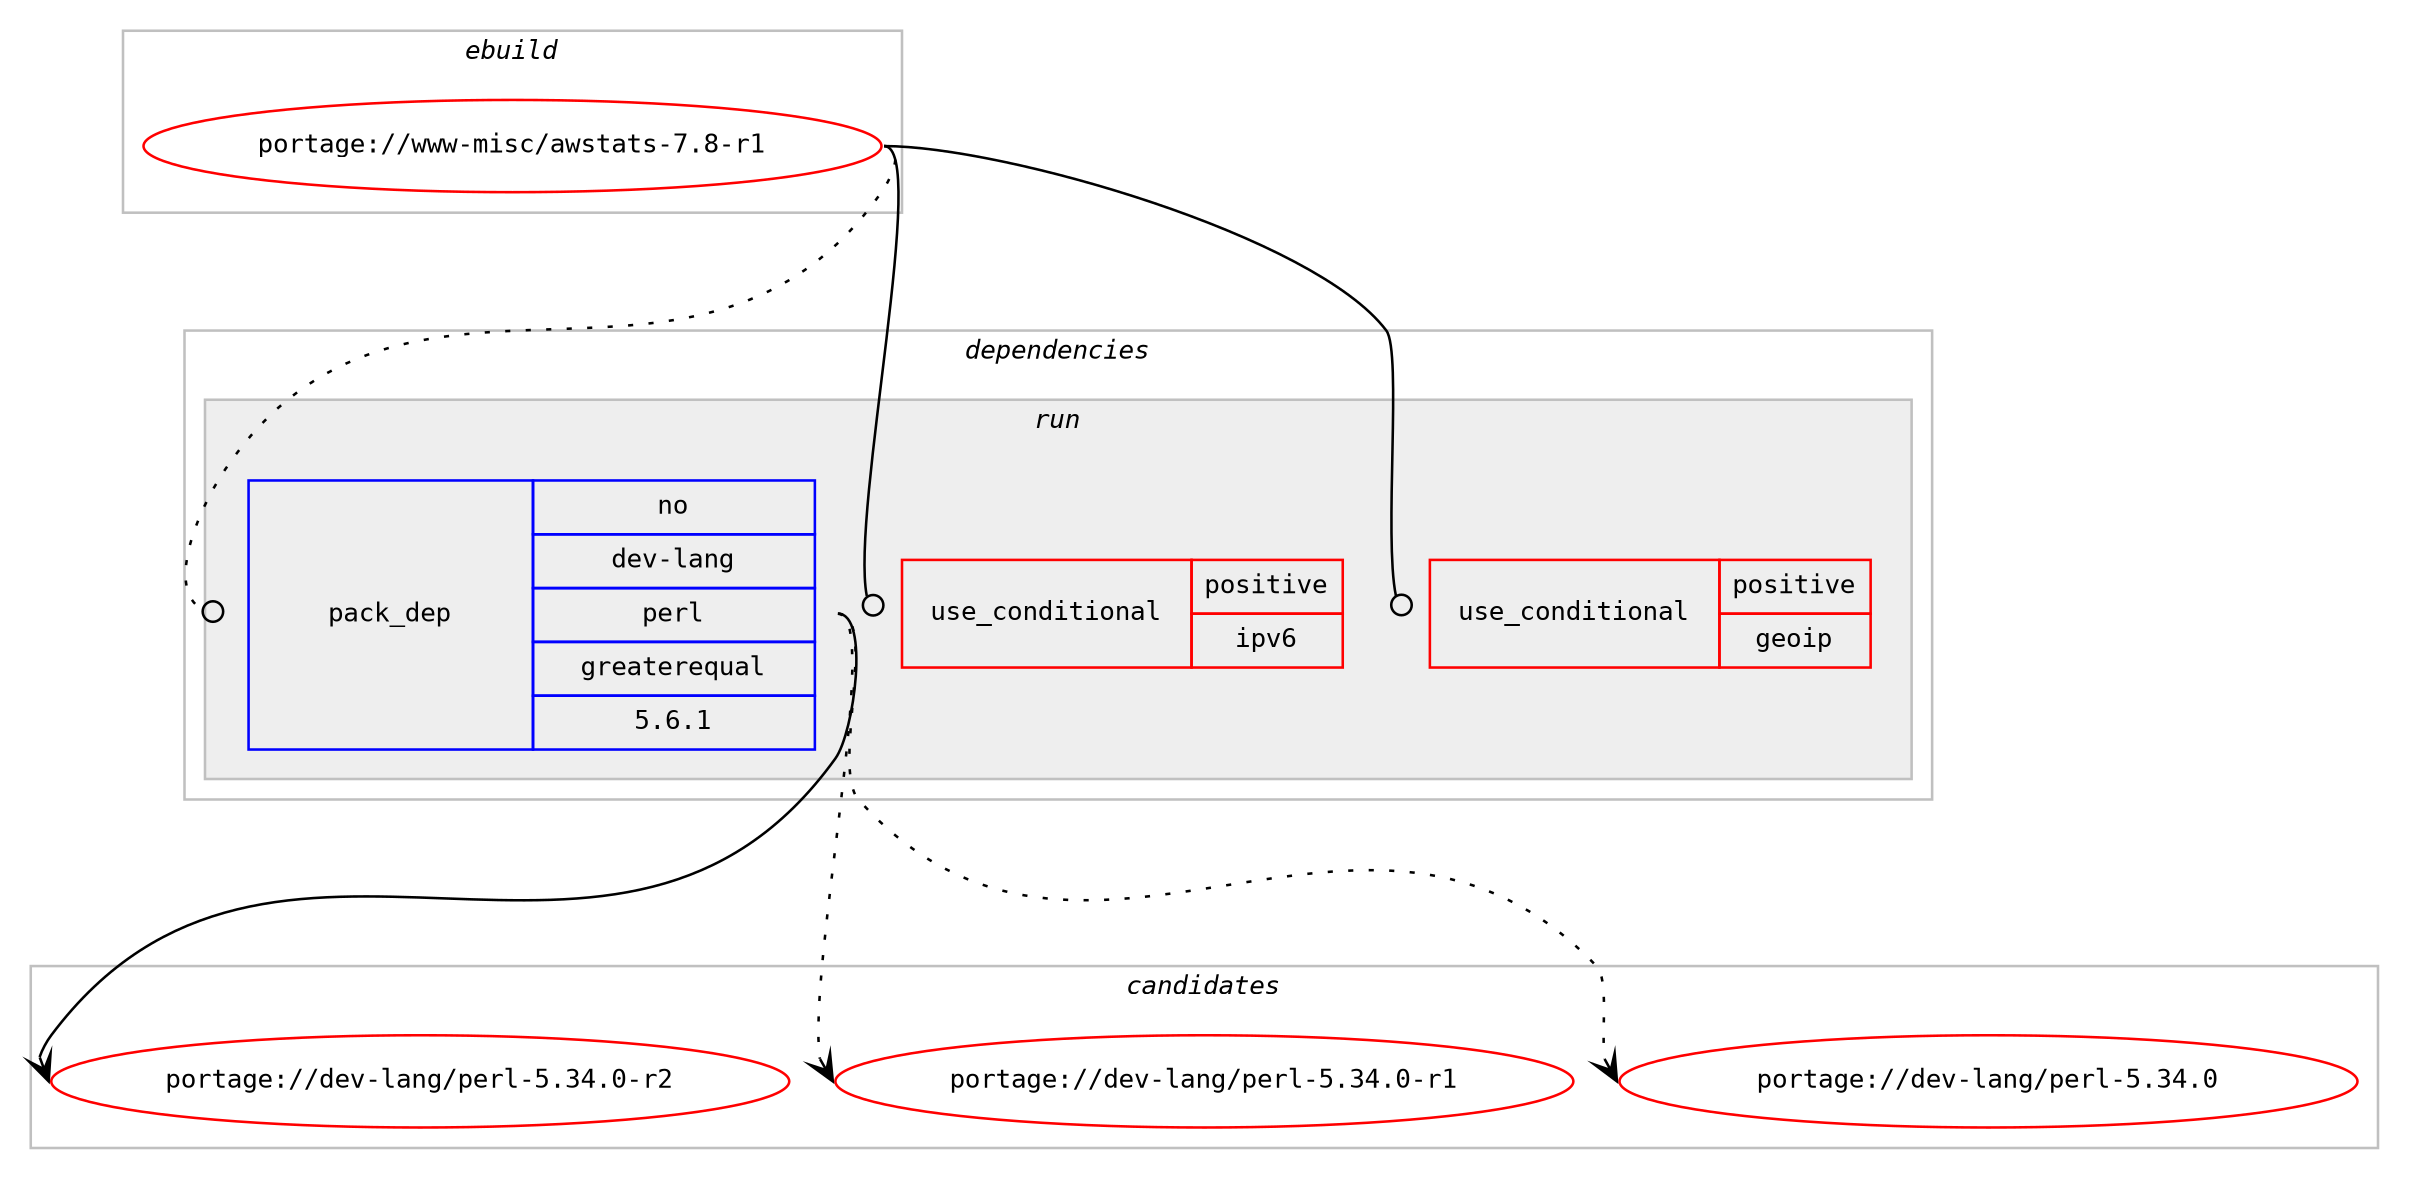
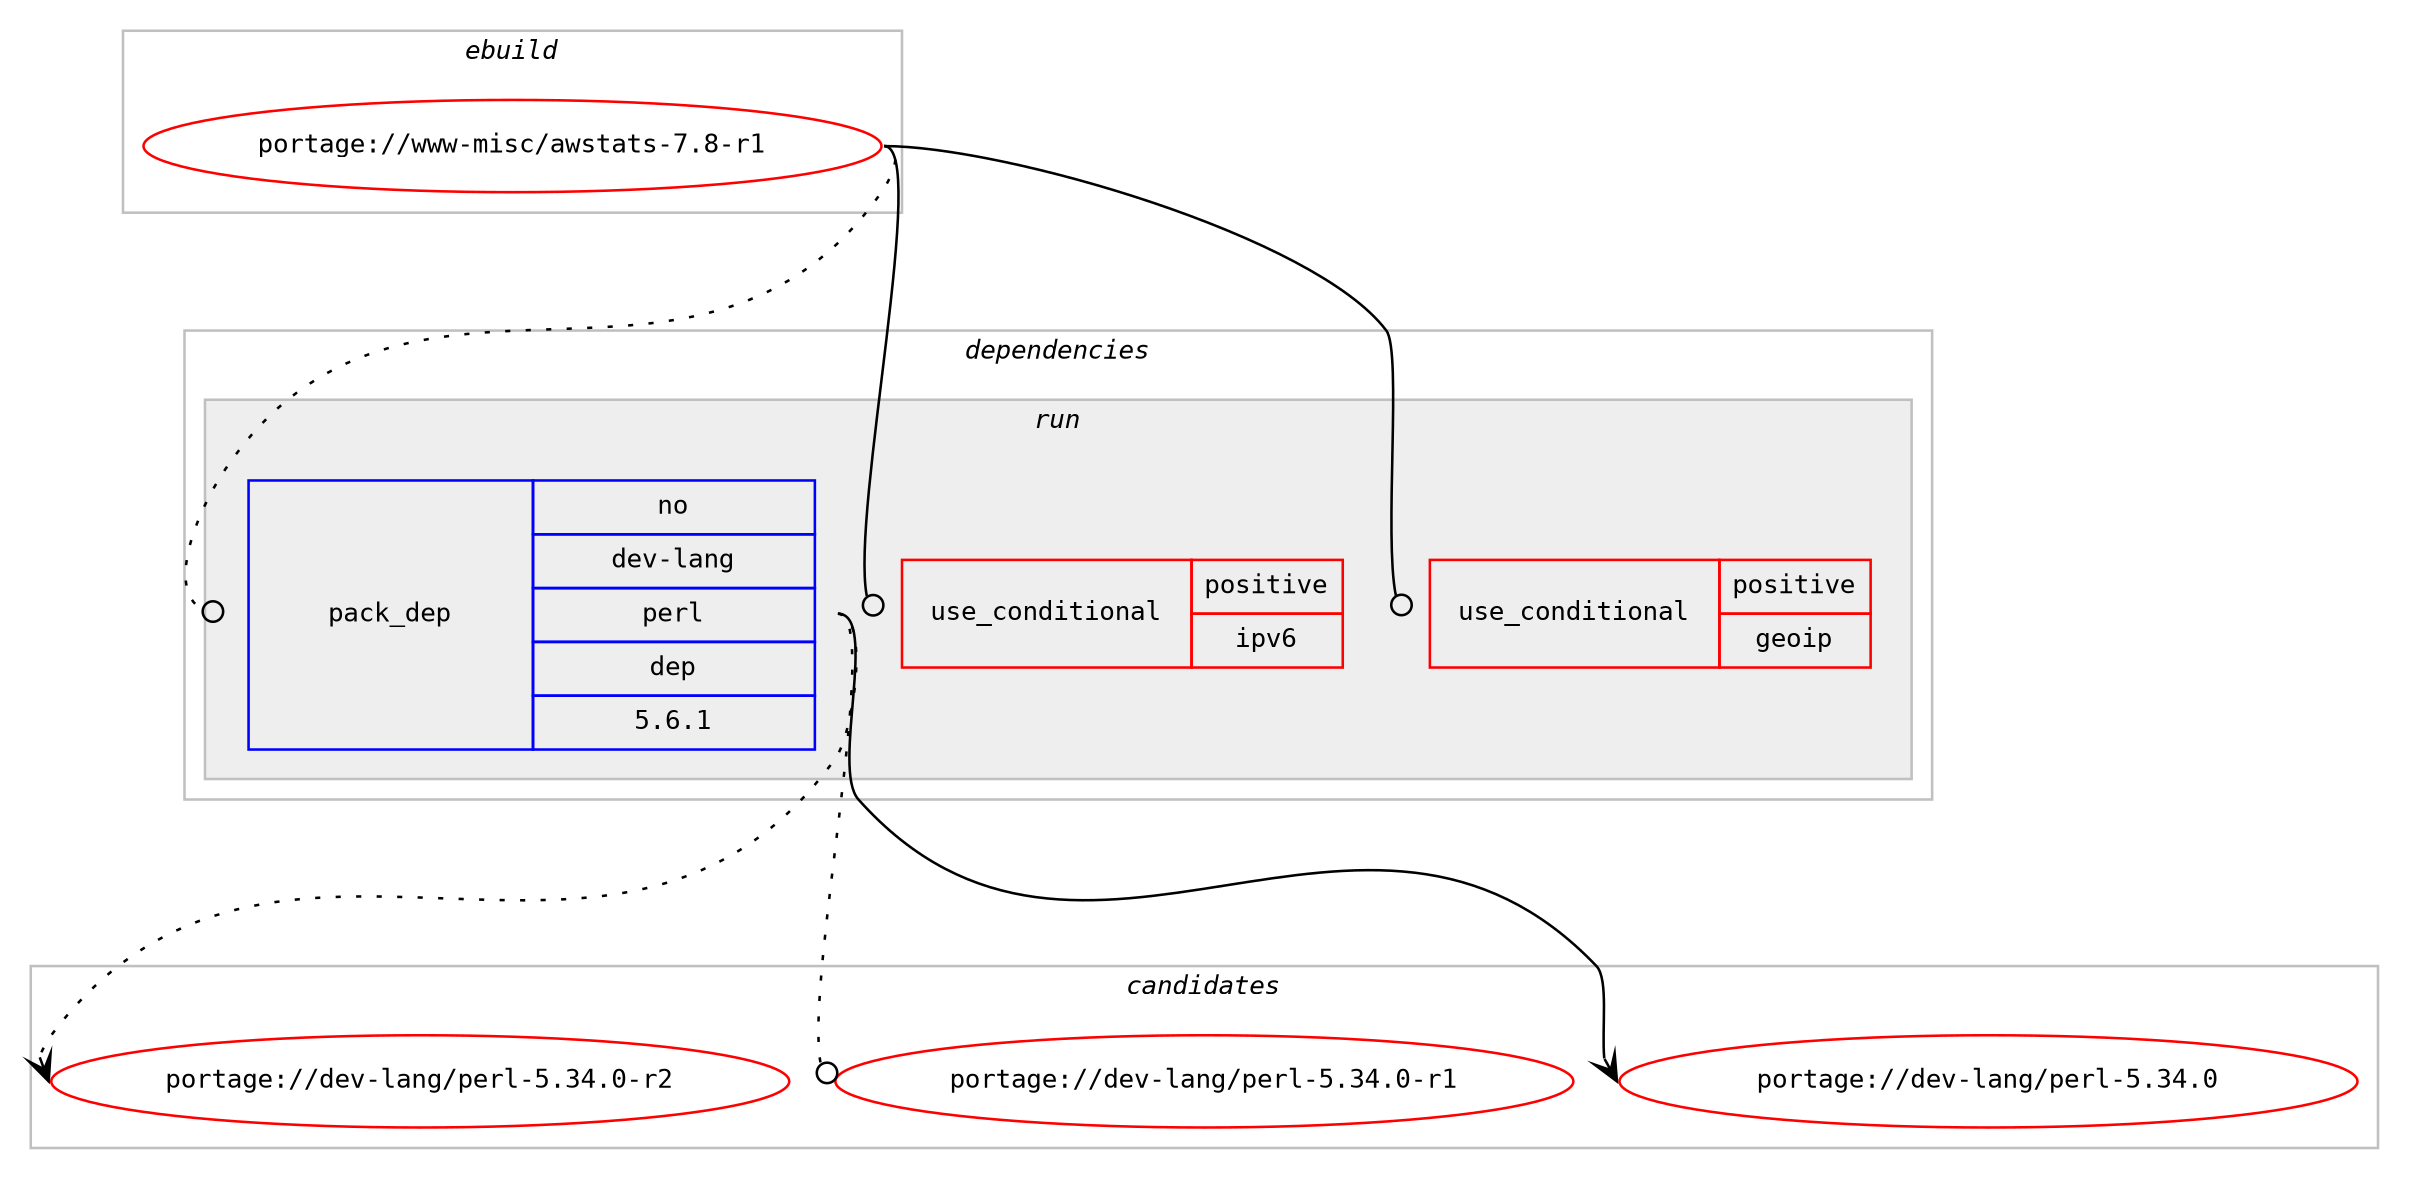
(674, 668) -> (674, 668)
(837, 834) -> (837, 837)
(1176, 892) -> (1176, 892)
(510, 899) -> (510, 899)
